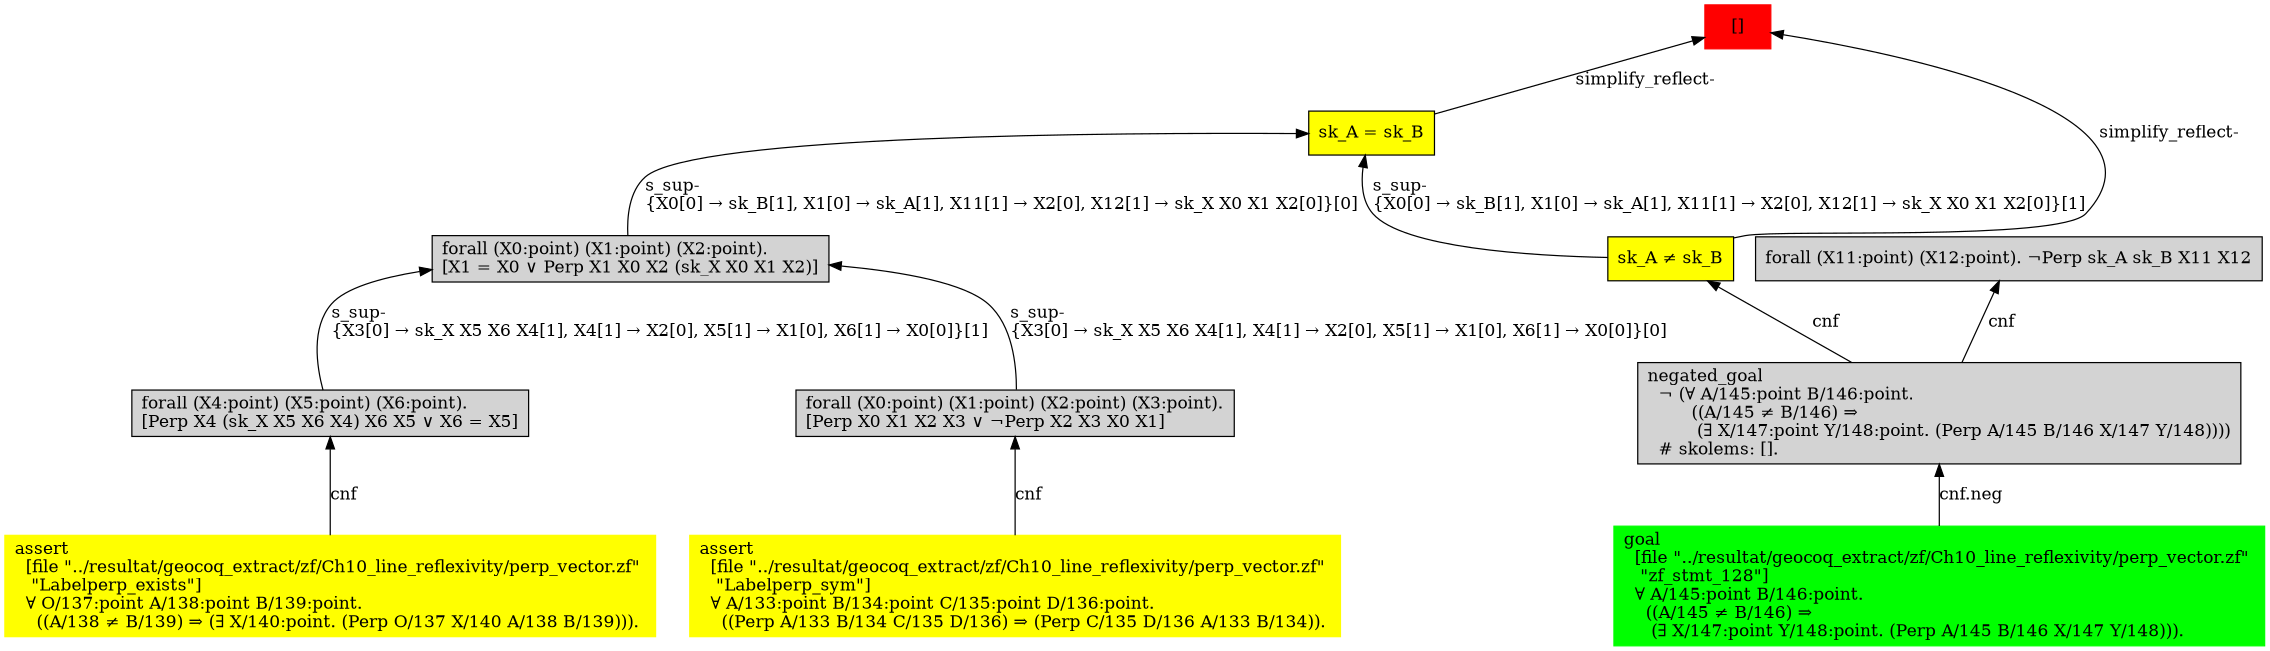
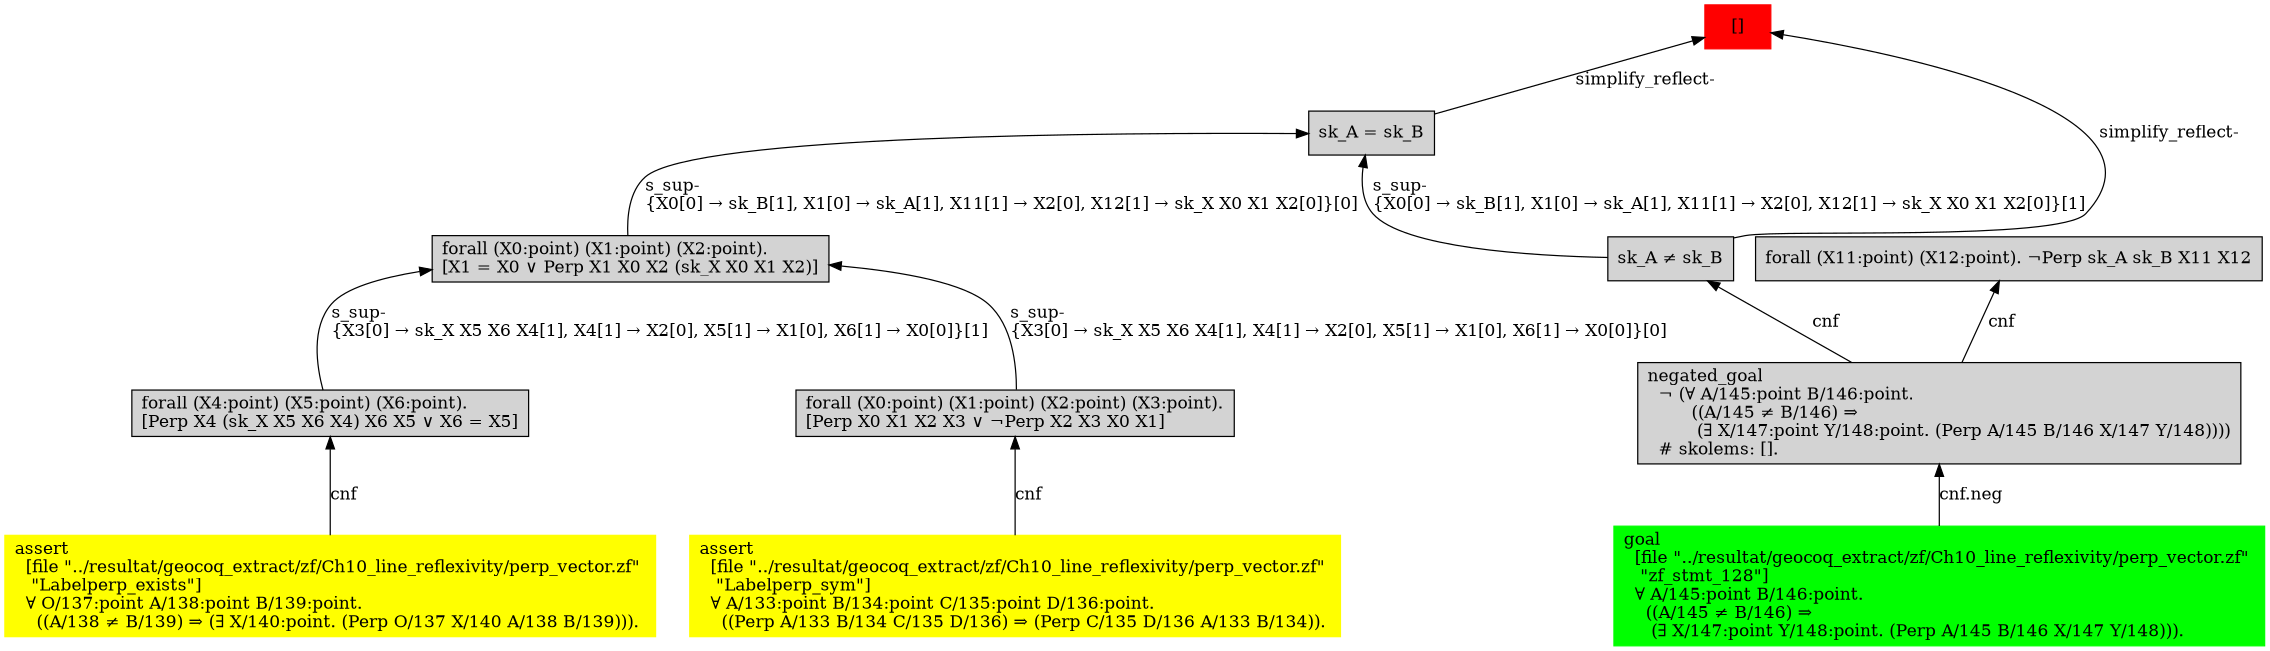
(1372, 133) -> (1372, 133)
(1671, 259) -> (1671, 259)
